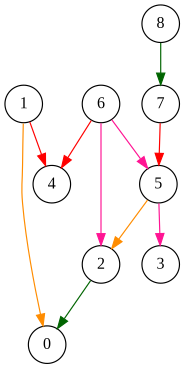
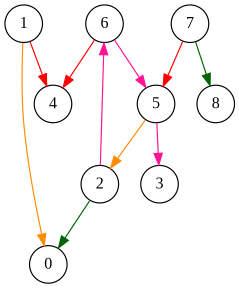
(161, 58) -> (201, 58)
(101, 178) -> (102, 110)
